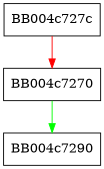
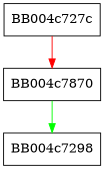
(52, 84) -> (52, 84)
(52, 149) -> (52, 149)
